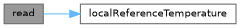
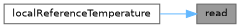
(57, 14) -> (173, 14)
